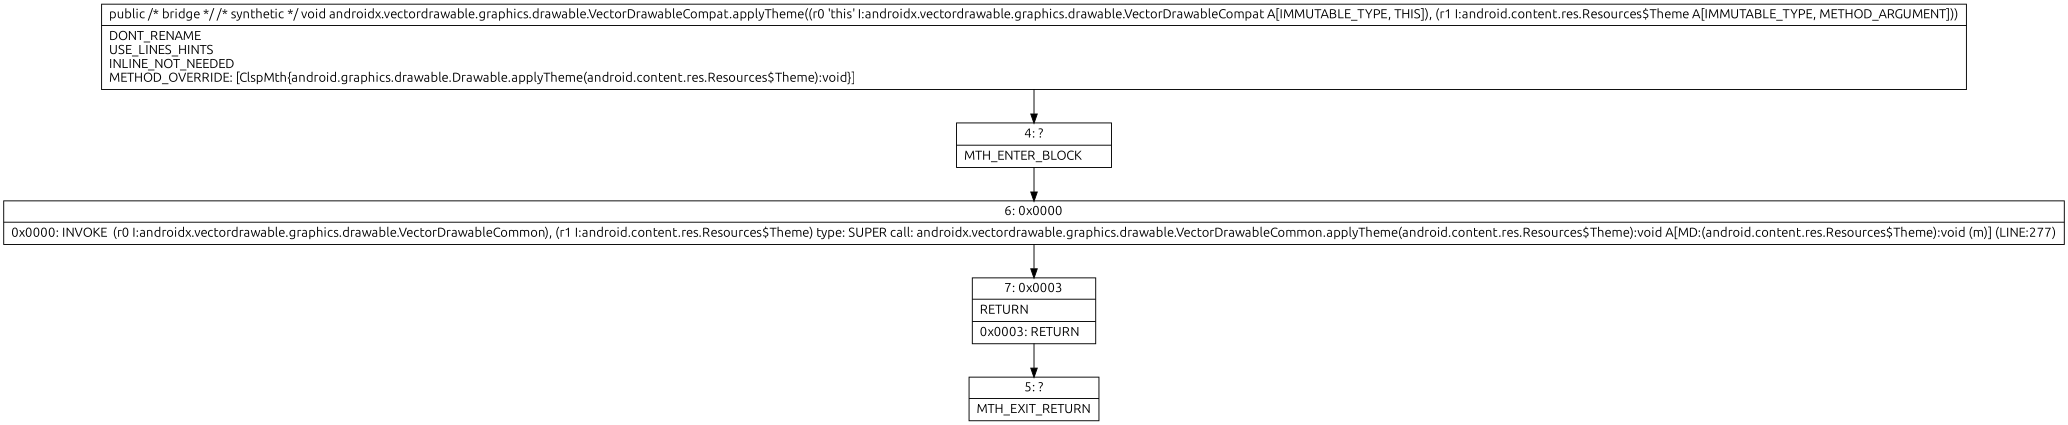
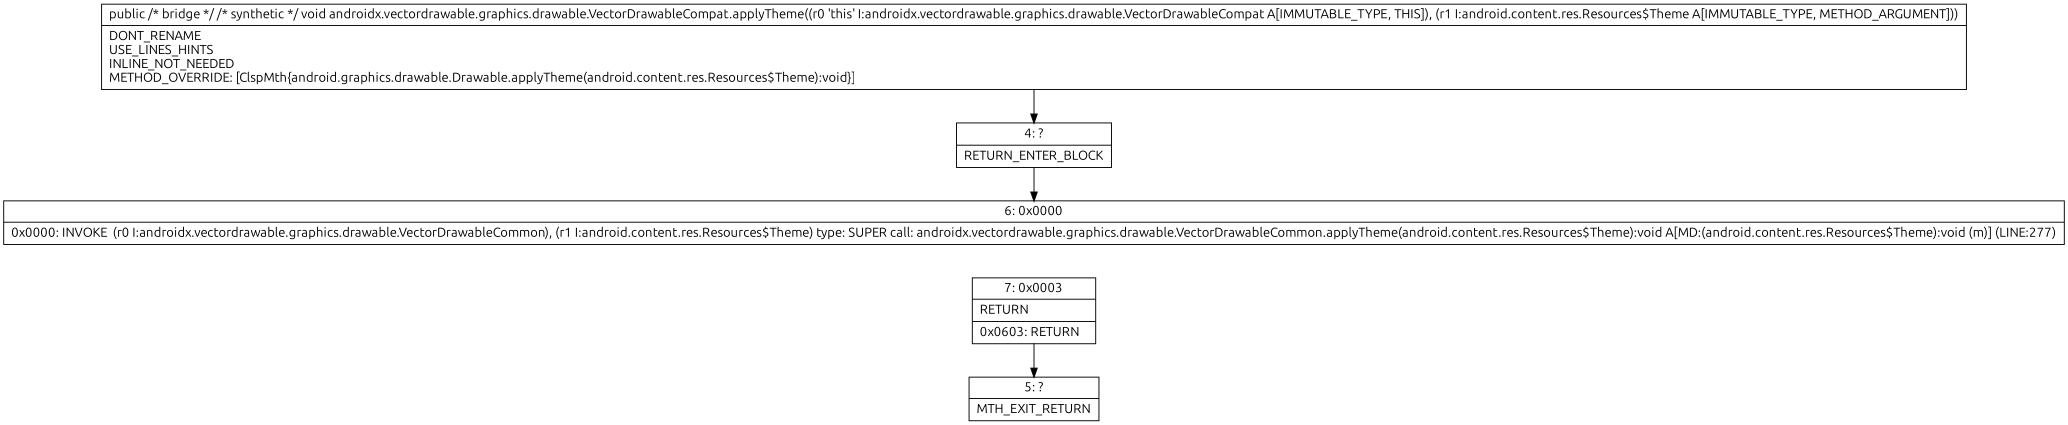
(1023, 156) -> (1034, 156)
(1034, 256) -> none
(1034, 332) -> (1034, 332)
